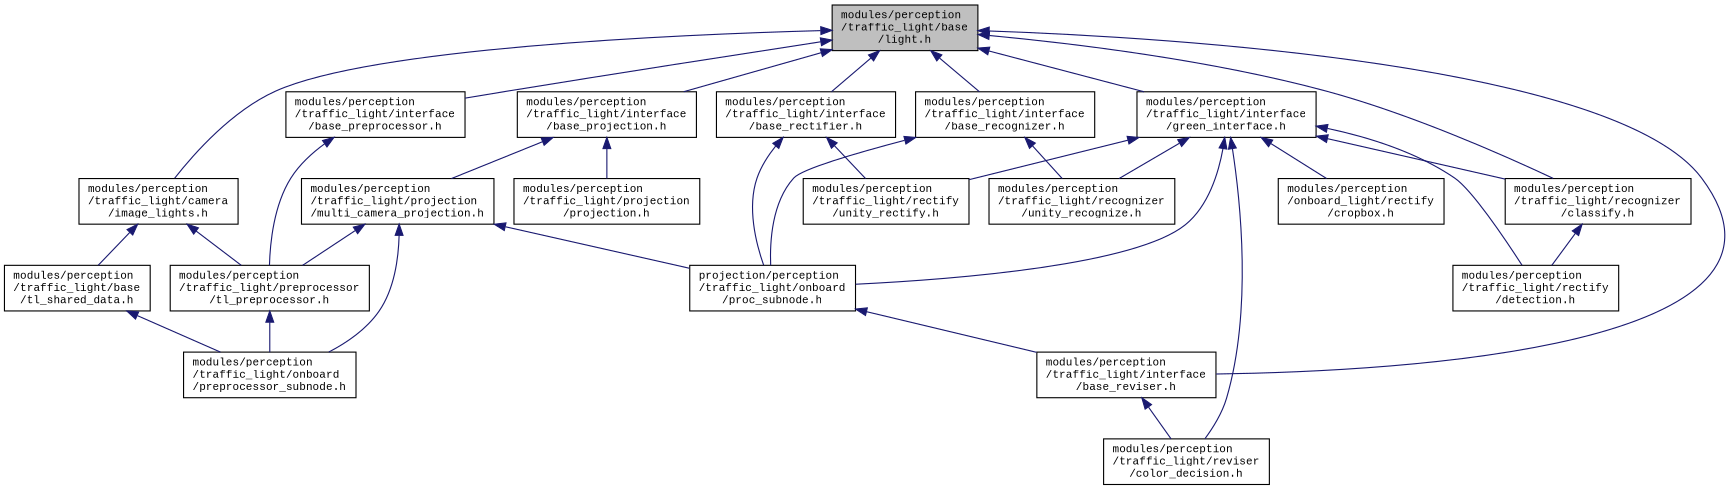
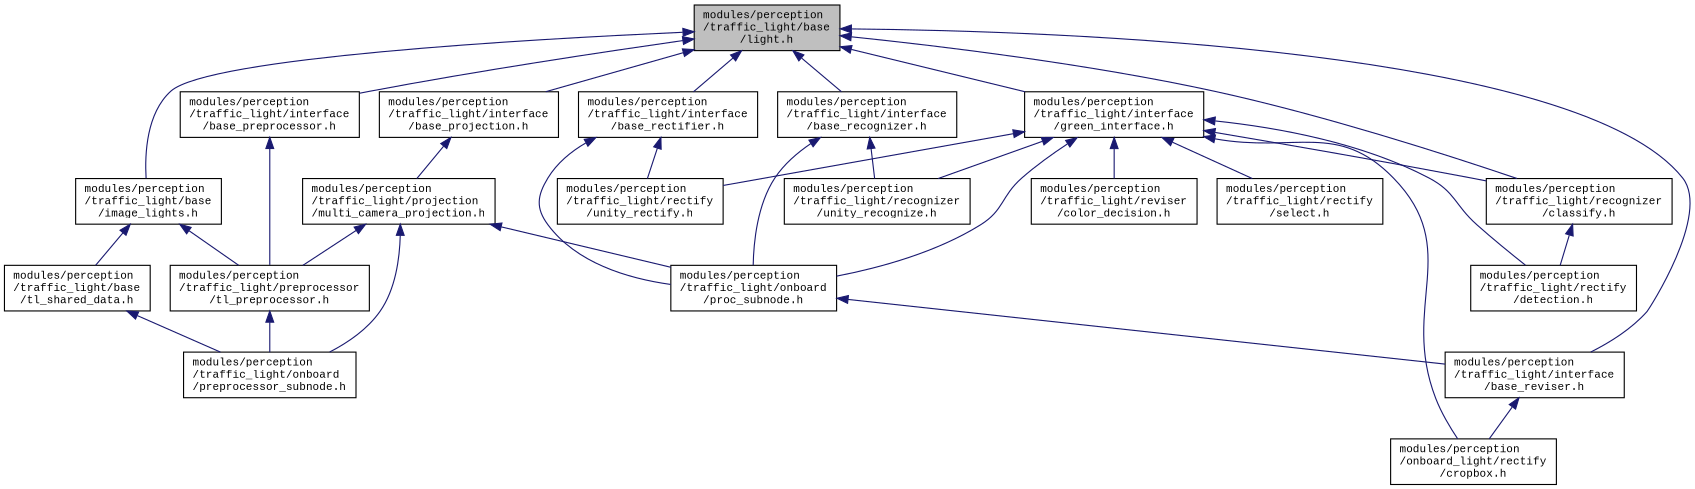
(159, 201) -> (149, 201)
(607, 201) -> none
none -> (1300, 201)
(773, 288) -> (754, 288)
(1160, 423) -> (1501, 423)
